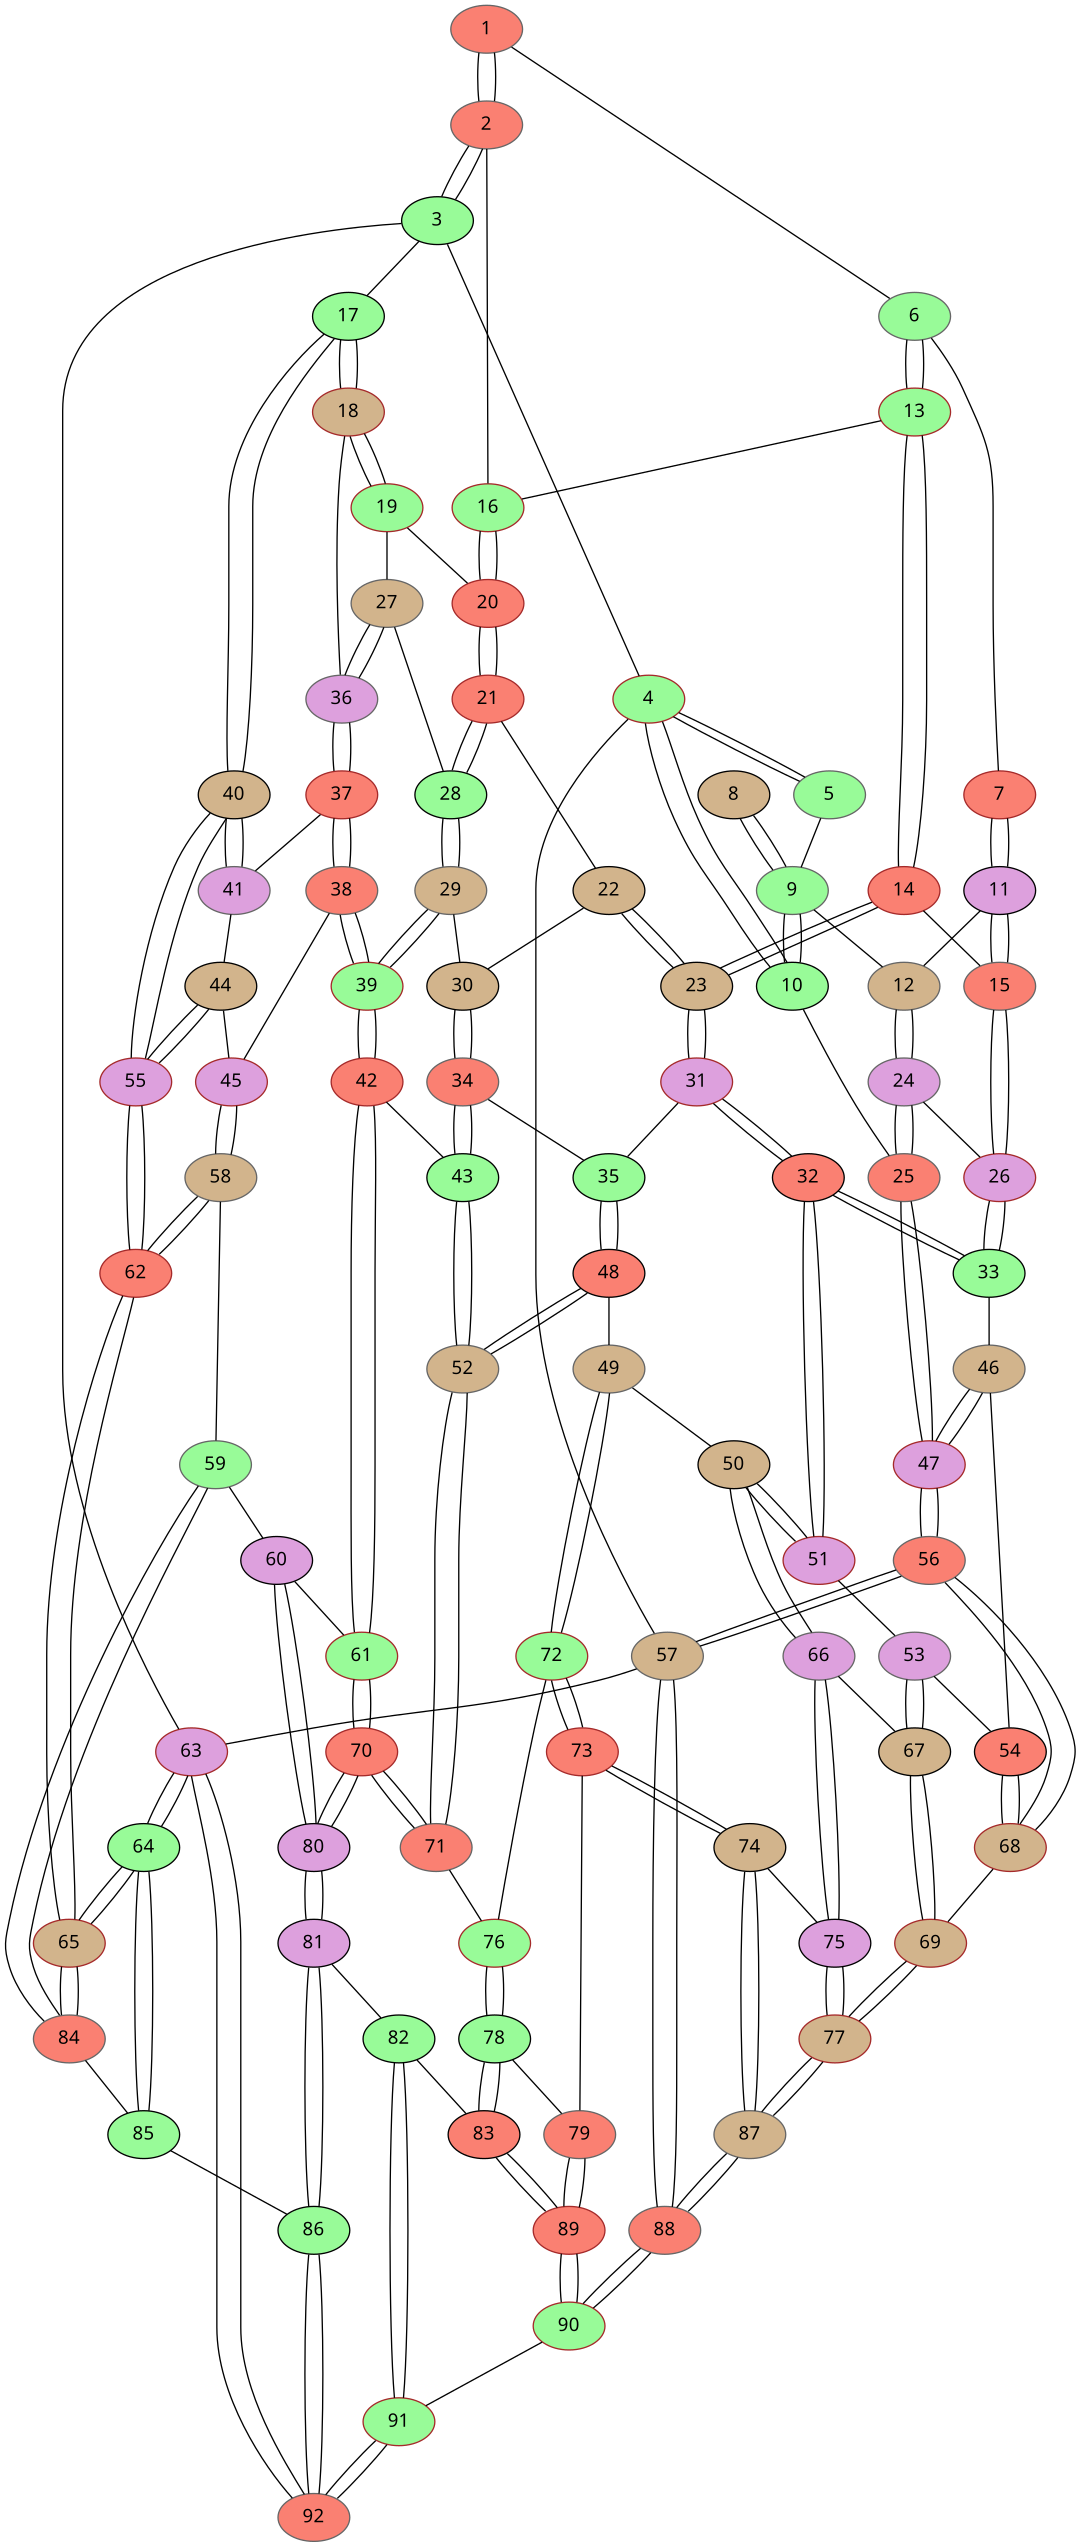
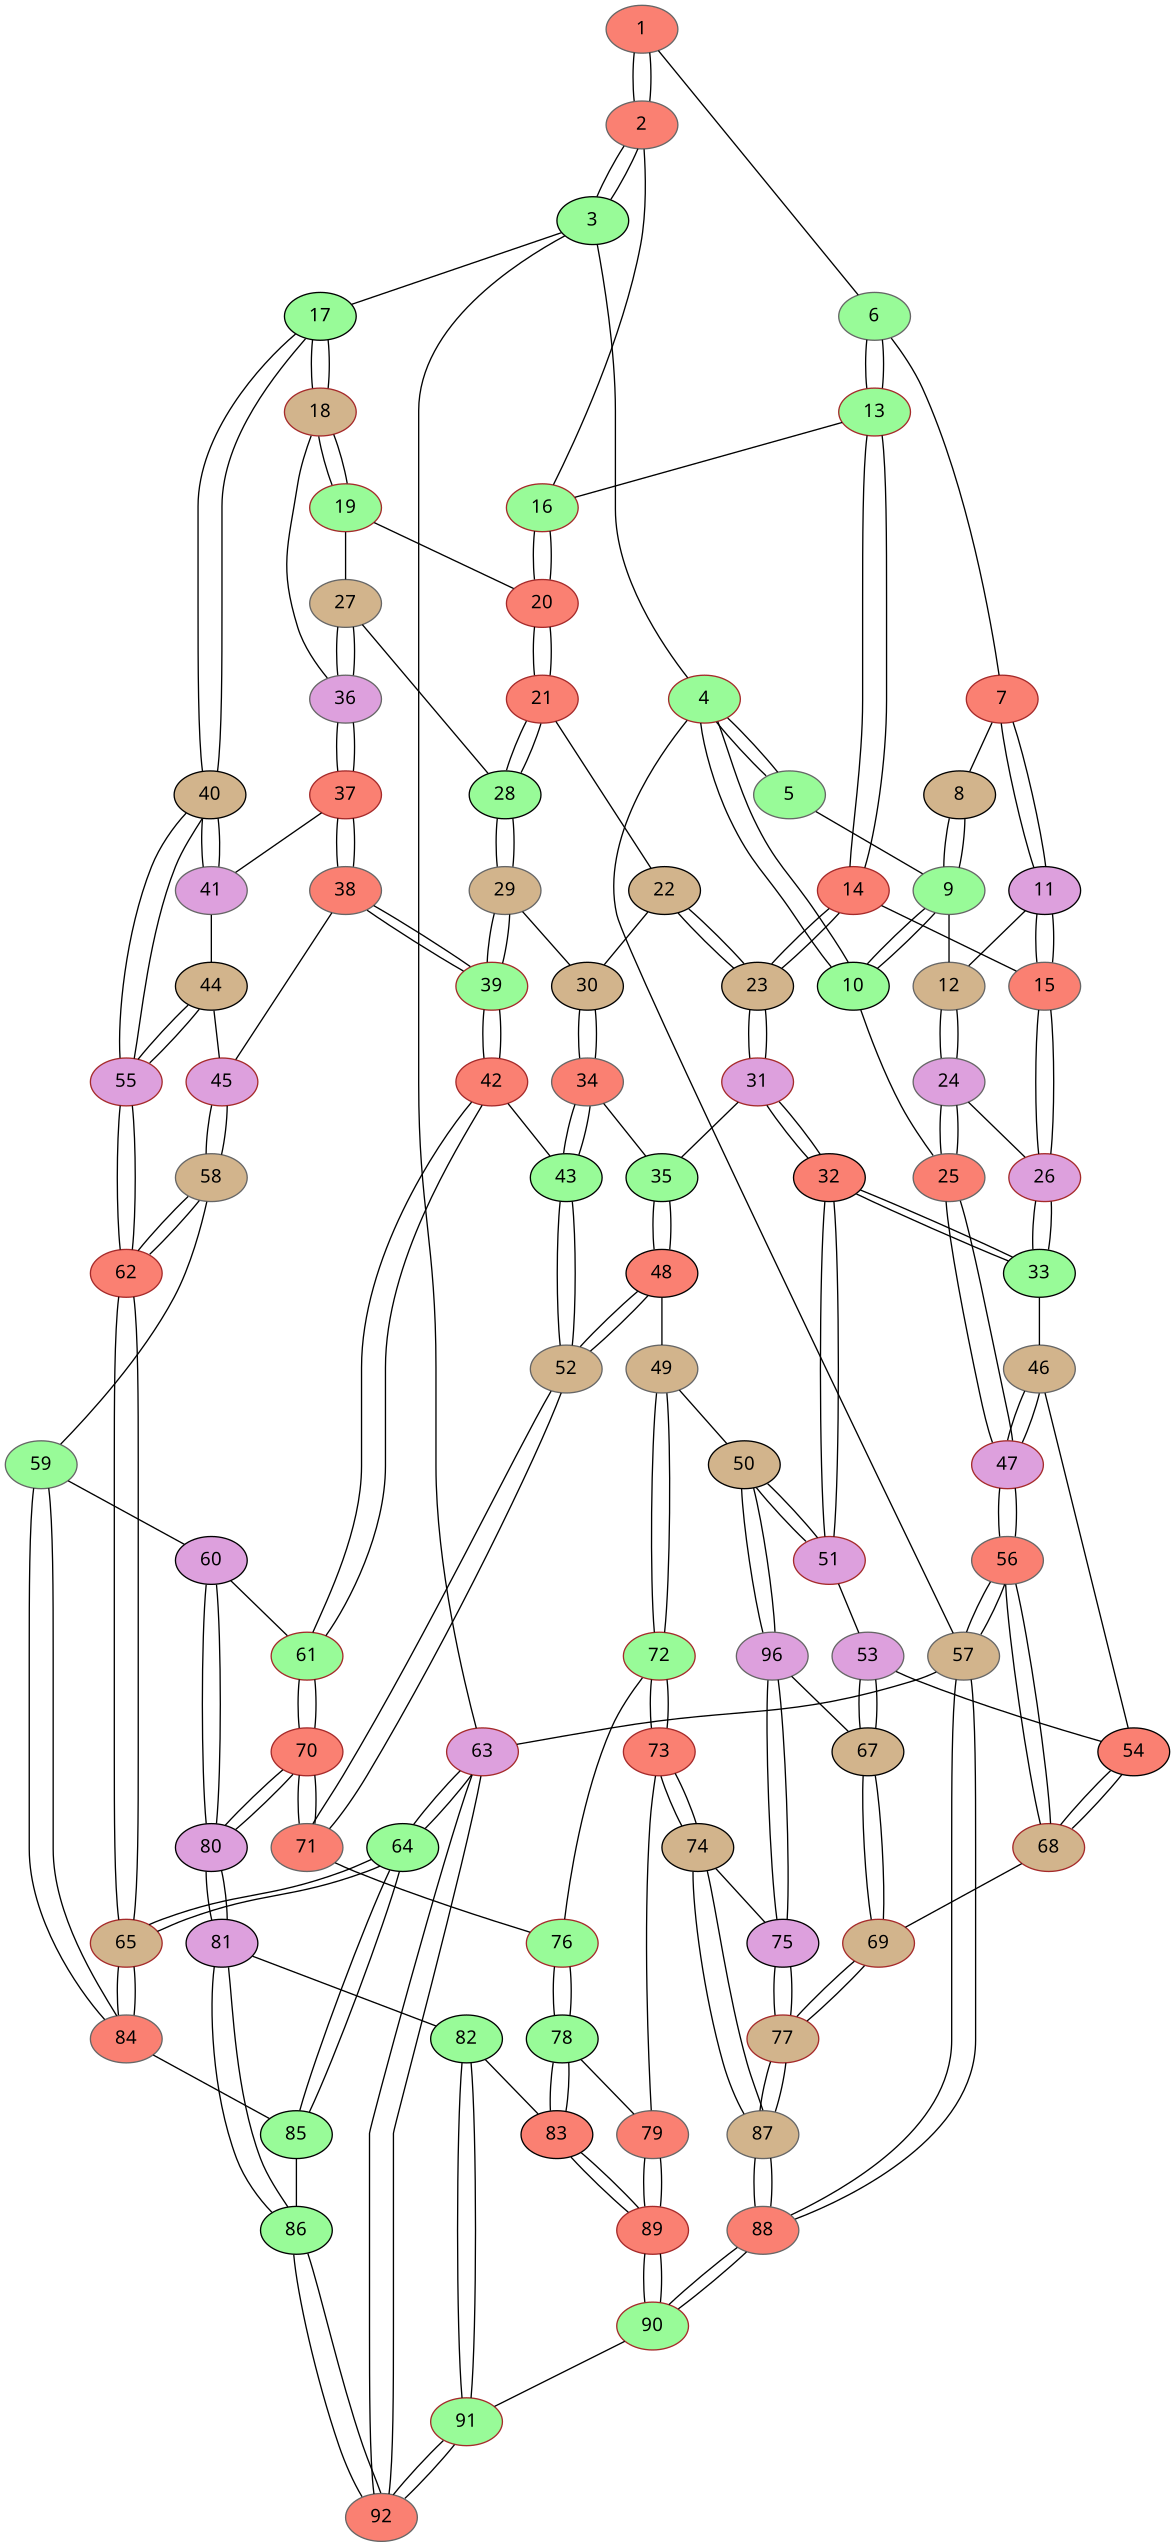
none -> (981, 747)
(819, 1656) -> (772, 1656)
